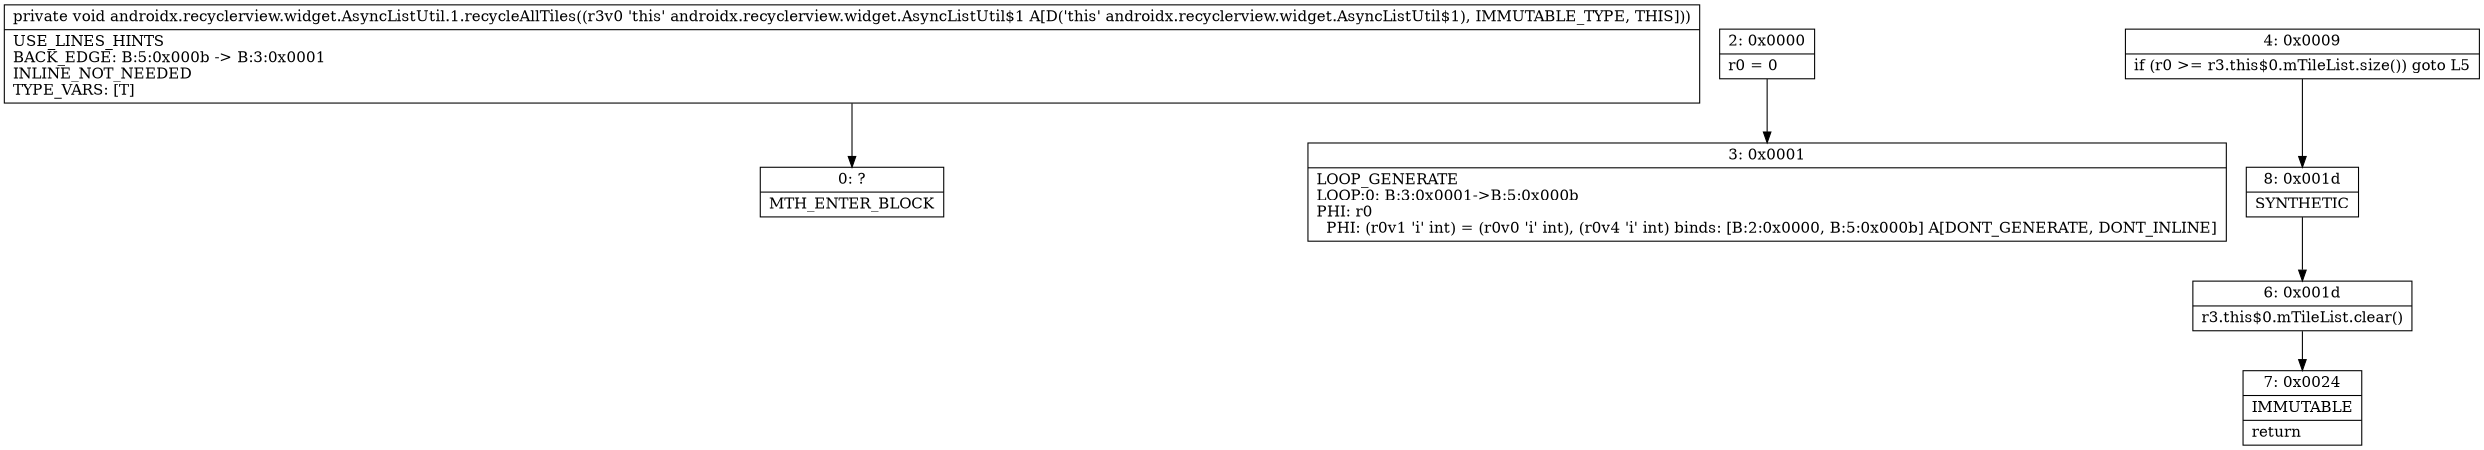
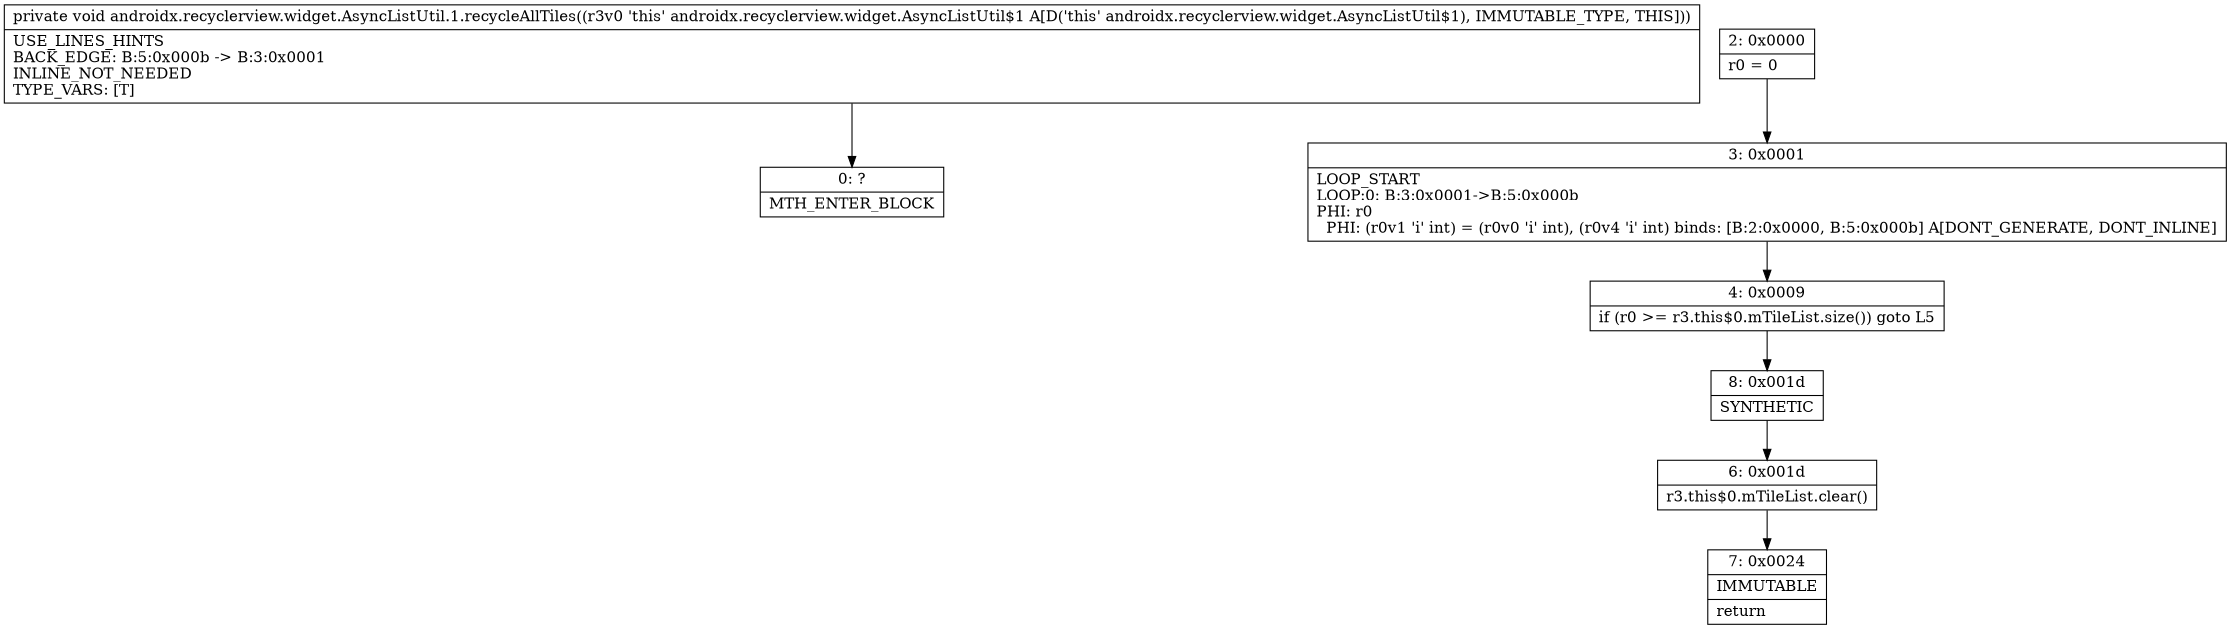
(1388, 180) -> (1368, 180)
none -> (1767, 256)
